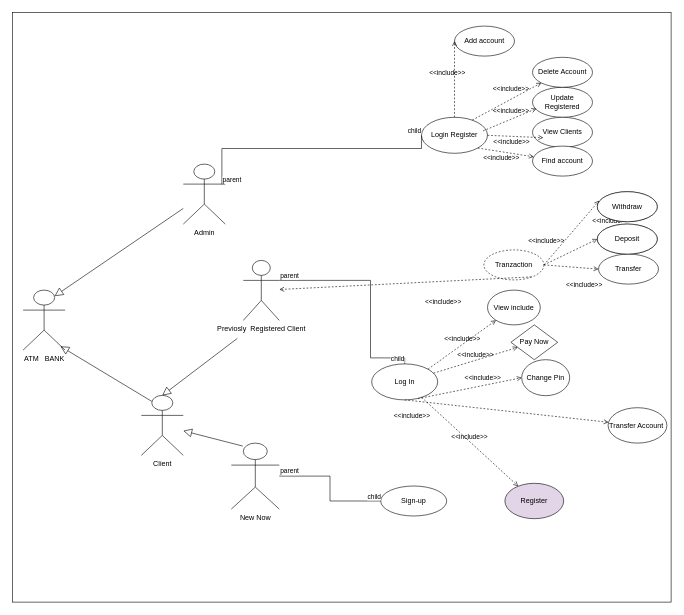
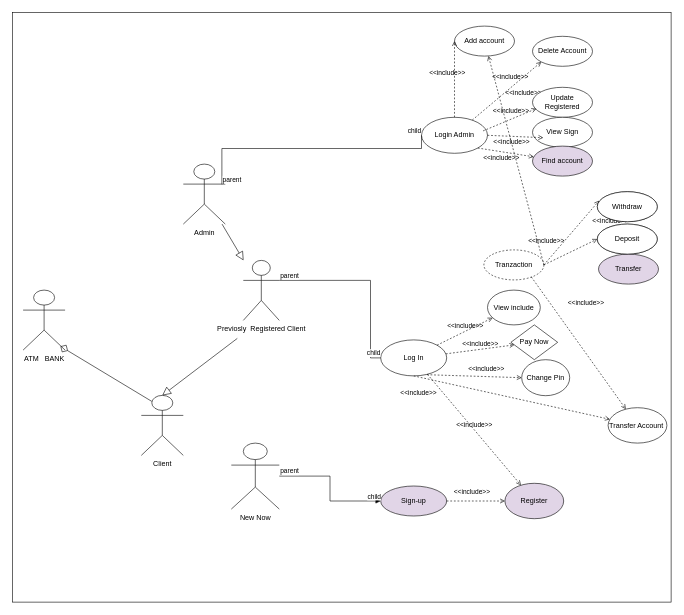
(563, 72) -> (563, 51)
(563, 132) -> (563, 132)
(455, 135) -> (455, 135)
(563, 161) -> (563, 161)
(123, 250) -> (230, 238)
(571, 267) -> (530, 213)
(629, 269) -> (629, 269)
(405, 283) -> (578, 343)
(69, 351) -> (68, 351)
(405, 382) -> (414, 358)
(217, 439) -> none
(376, 501) -> (374, 501)
(414, 501) -> (414, 501)
none -> (475, 501)
